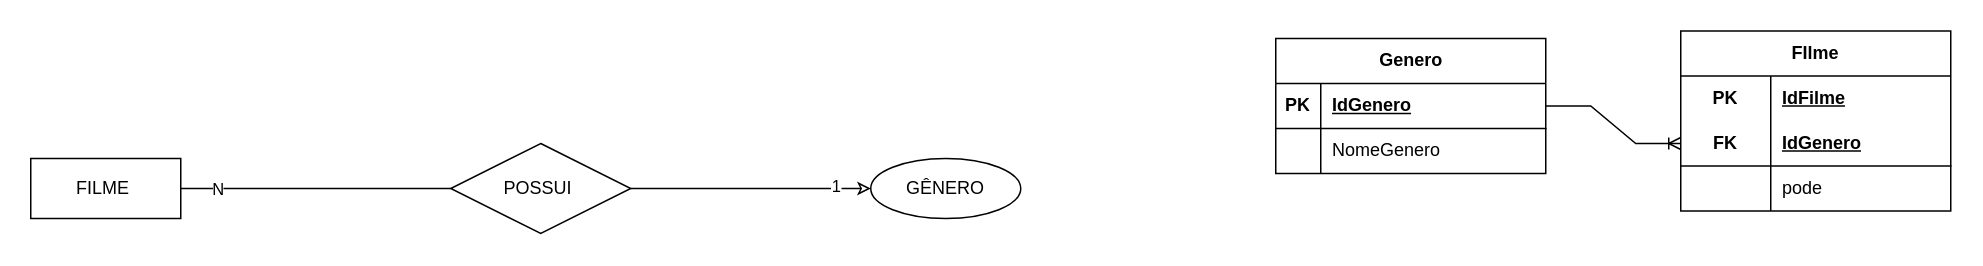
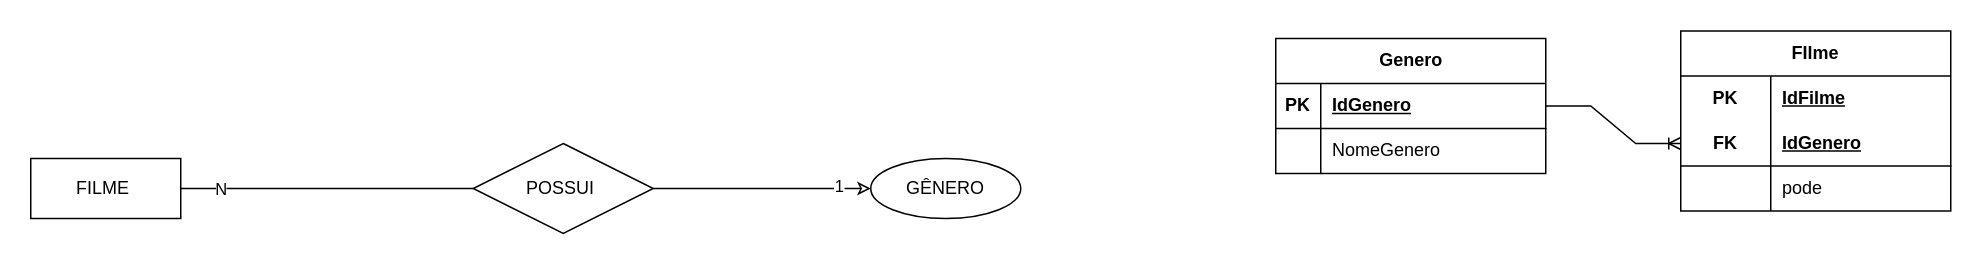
(541, 188) -> (563, 188)
